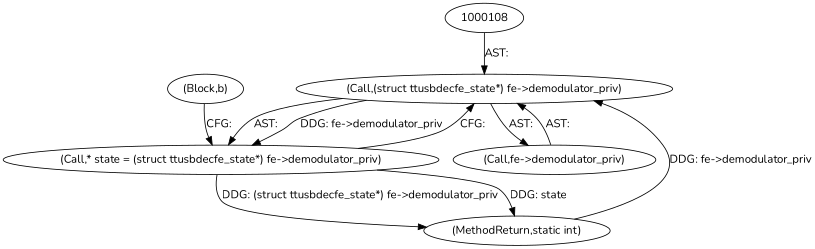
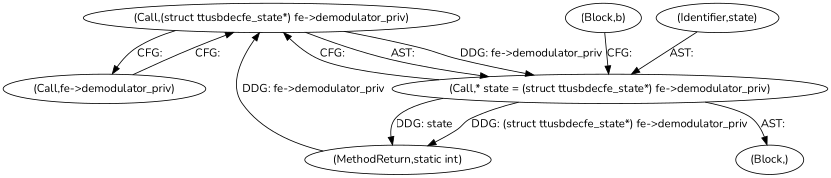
(484, 18) -> none
none -> (718, 18)
(523, 124) -> (151, 53)
(559, 124) -> (209, 53)
none -> (770, 160)
